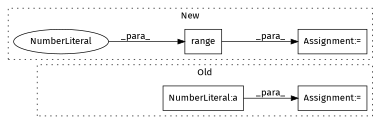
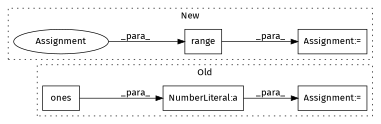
(61, 42) -> (61, 42)
none -> (61, 98)
